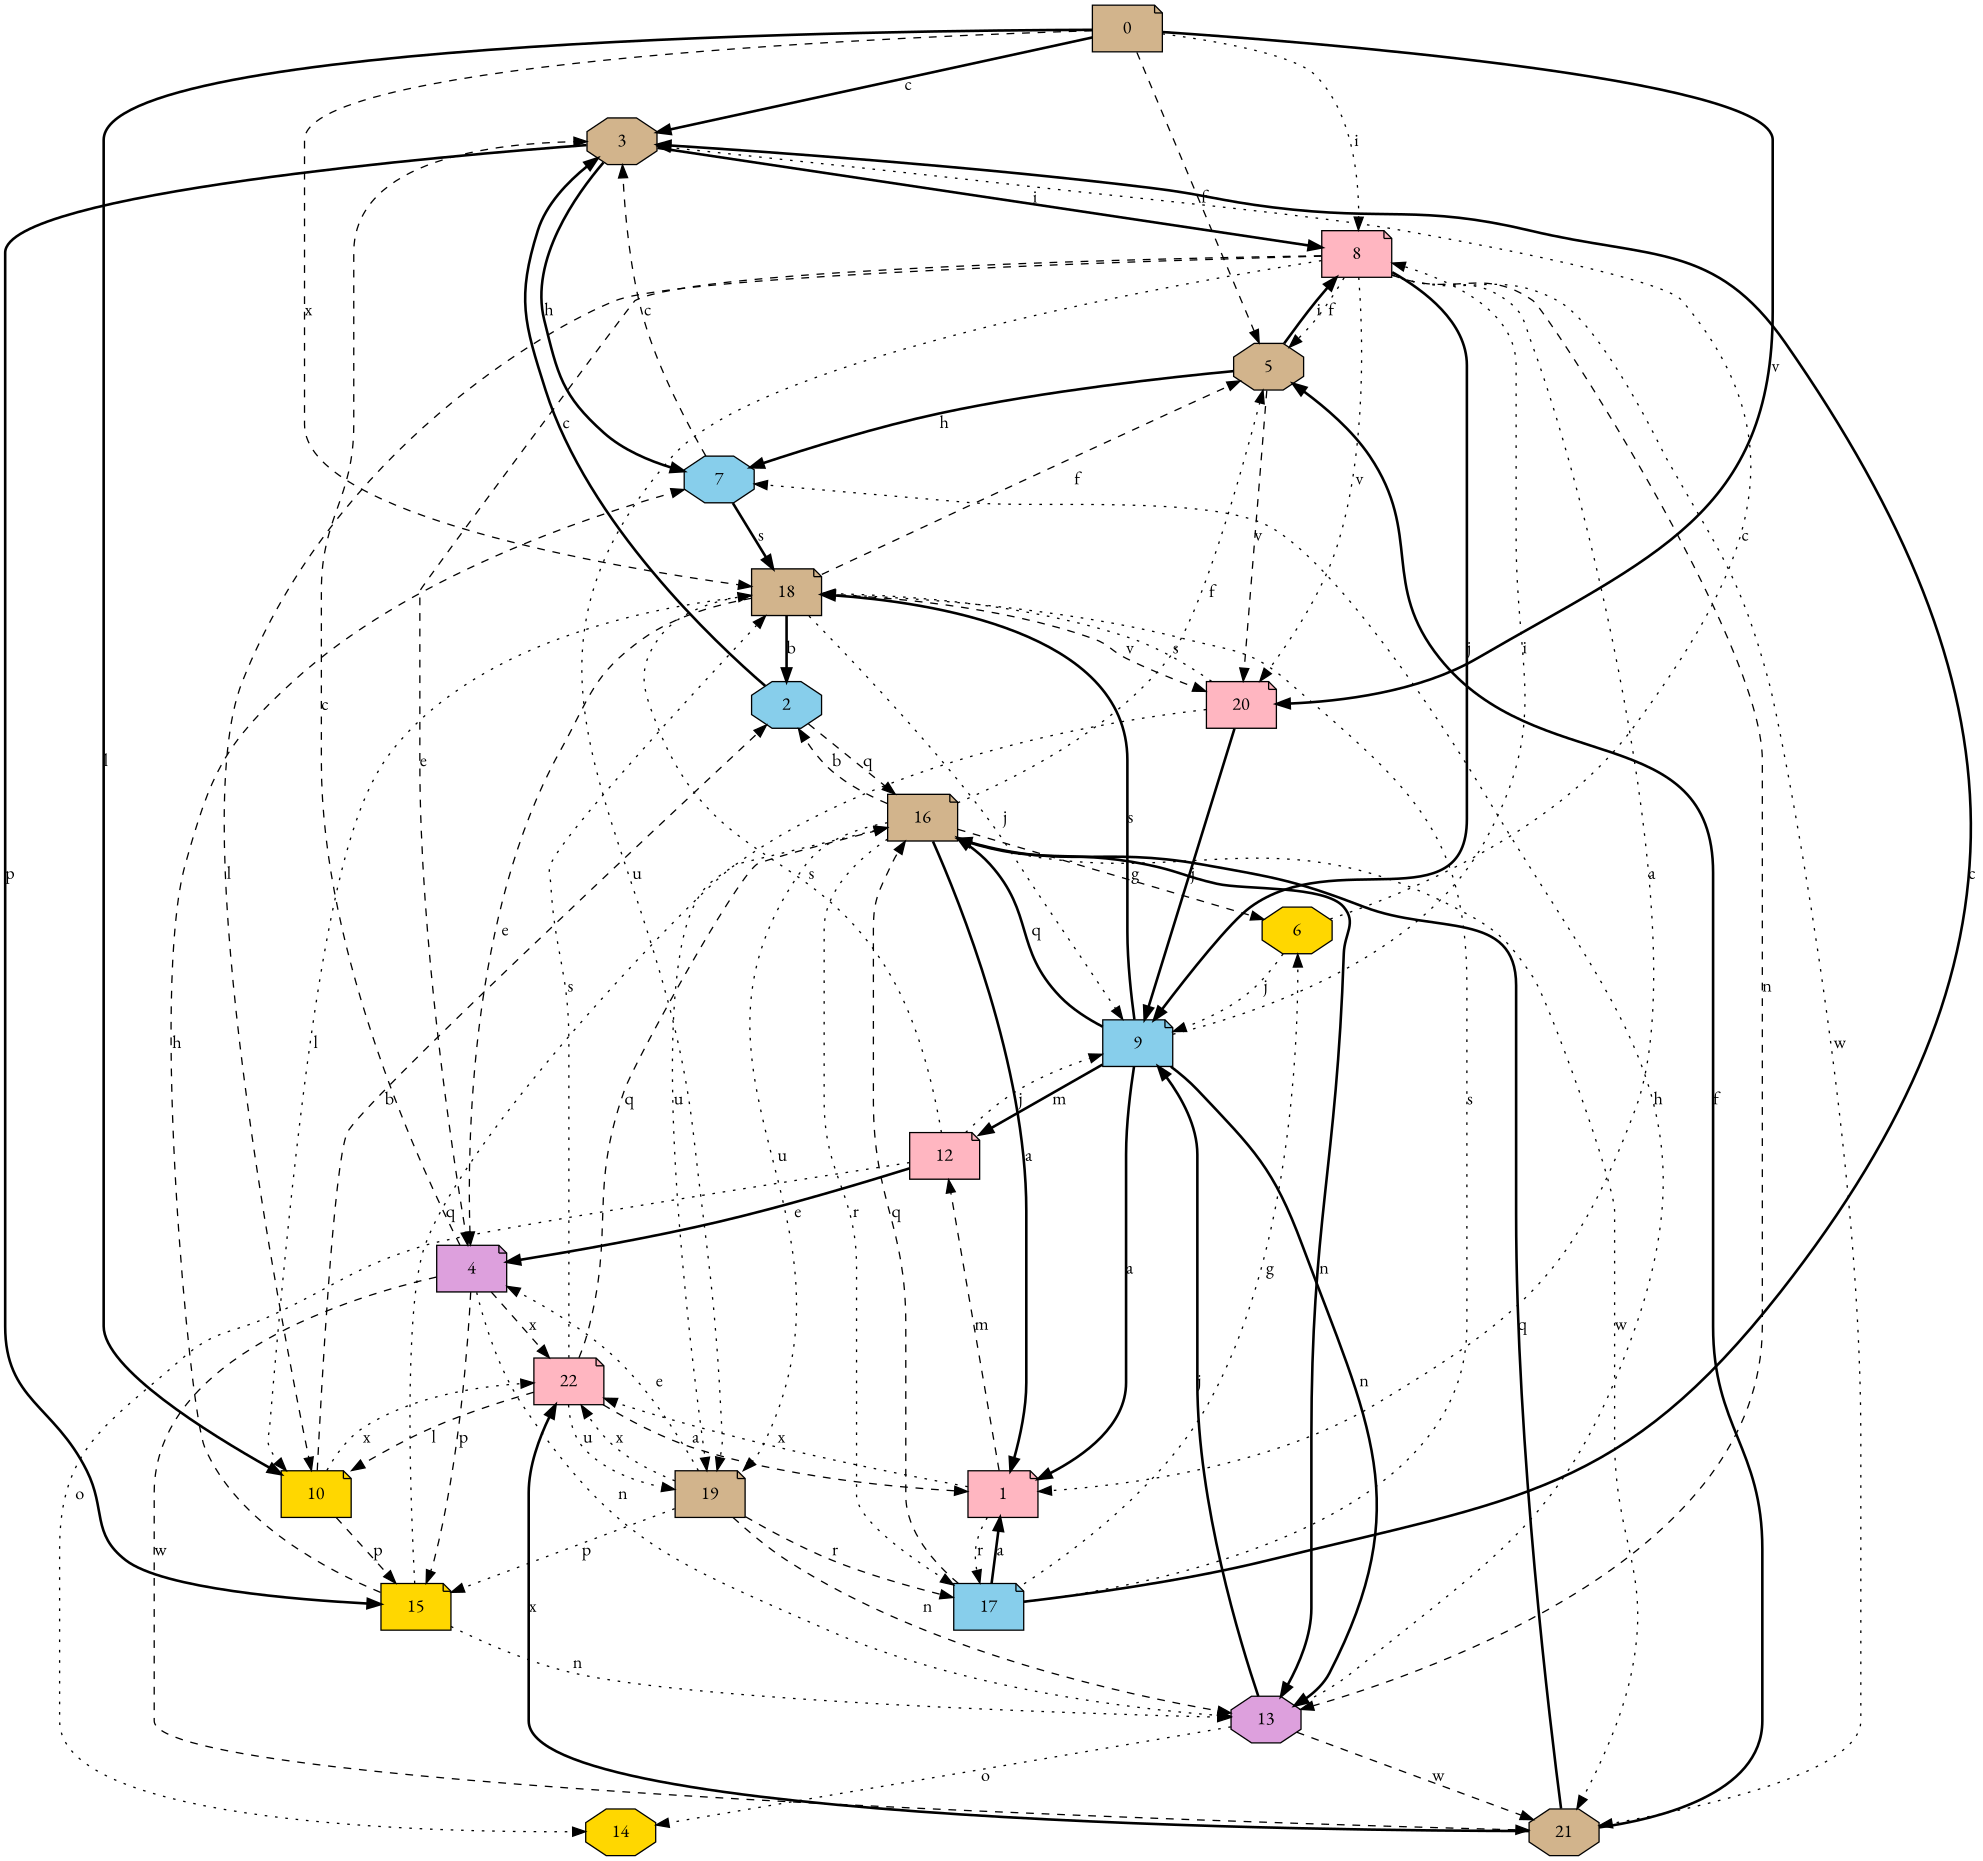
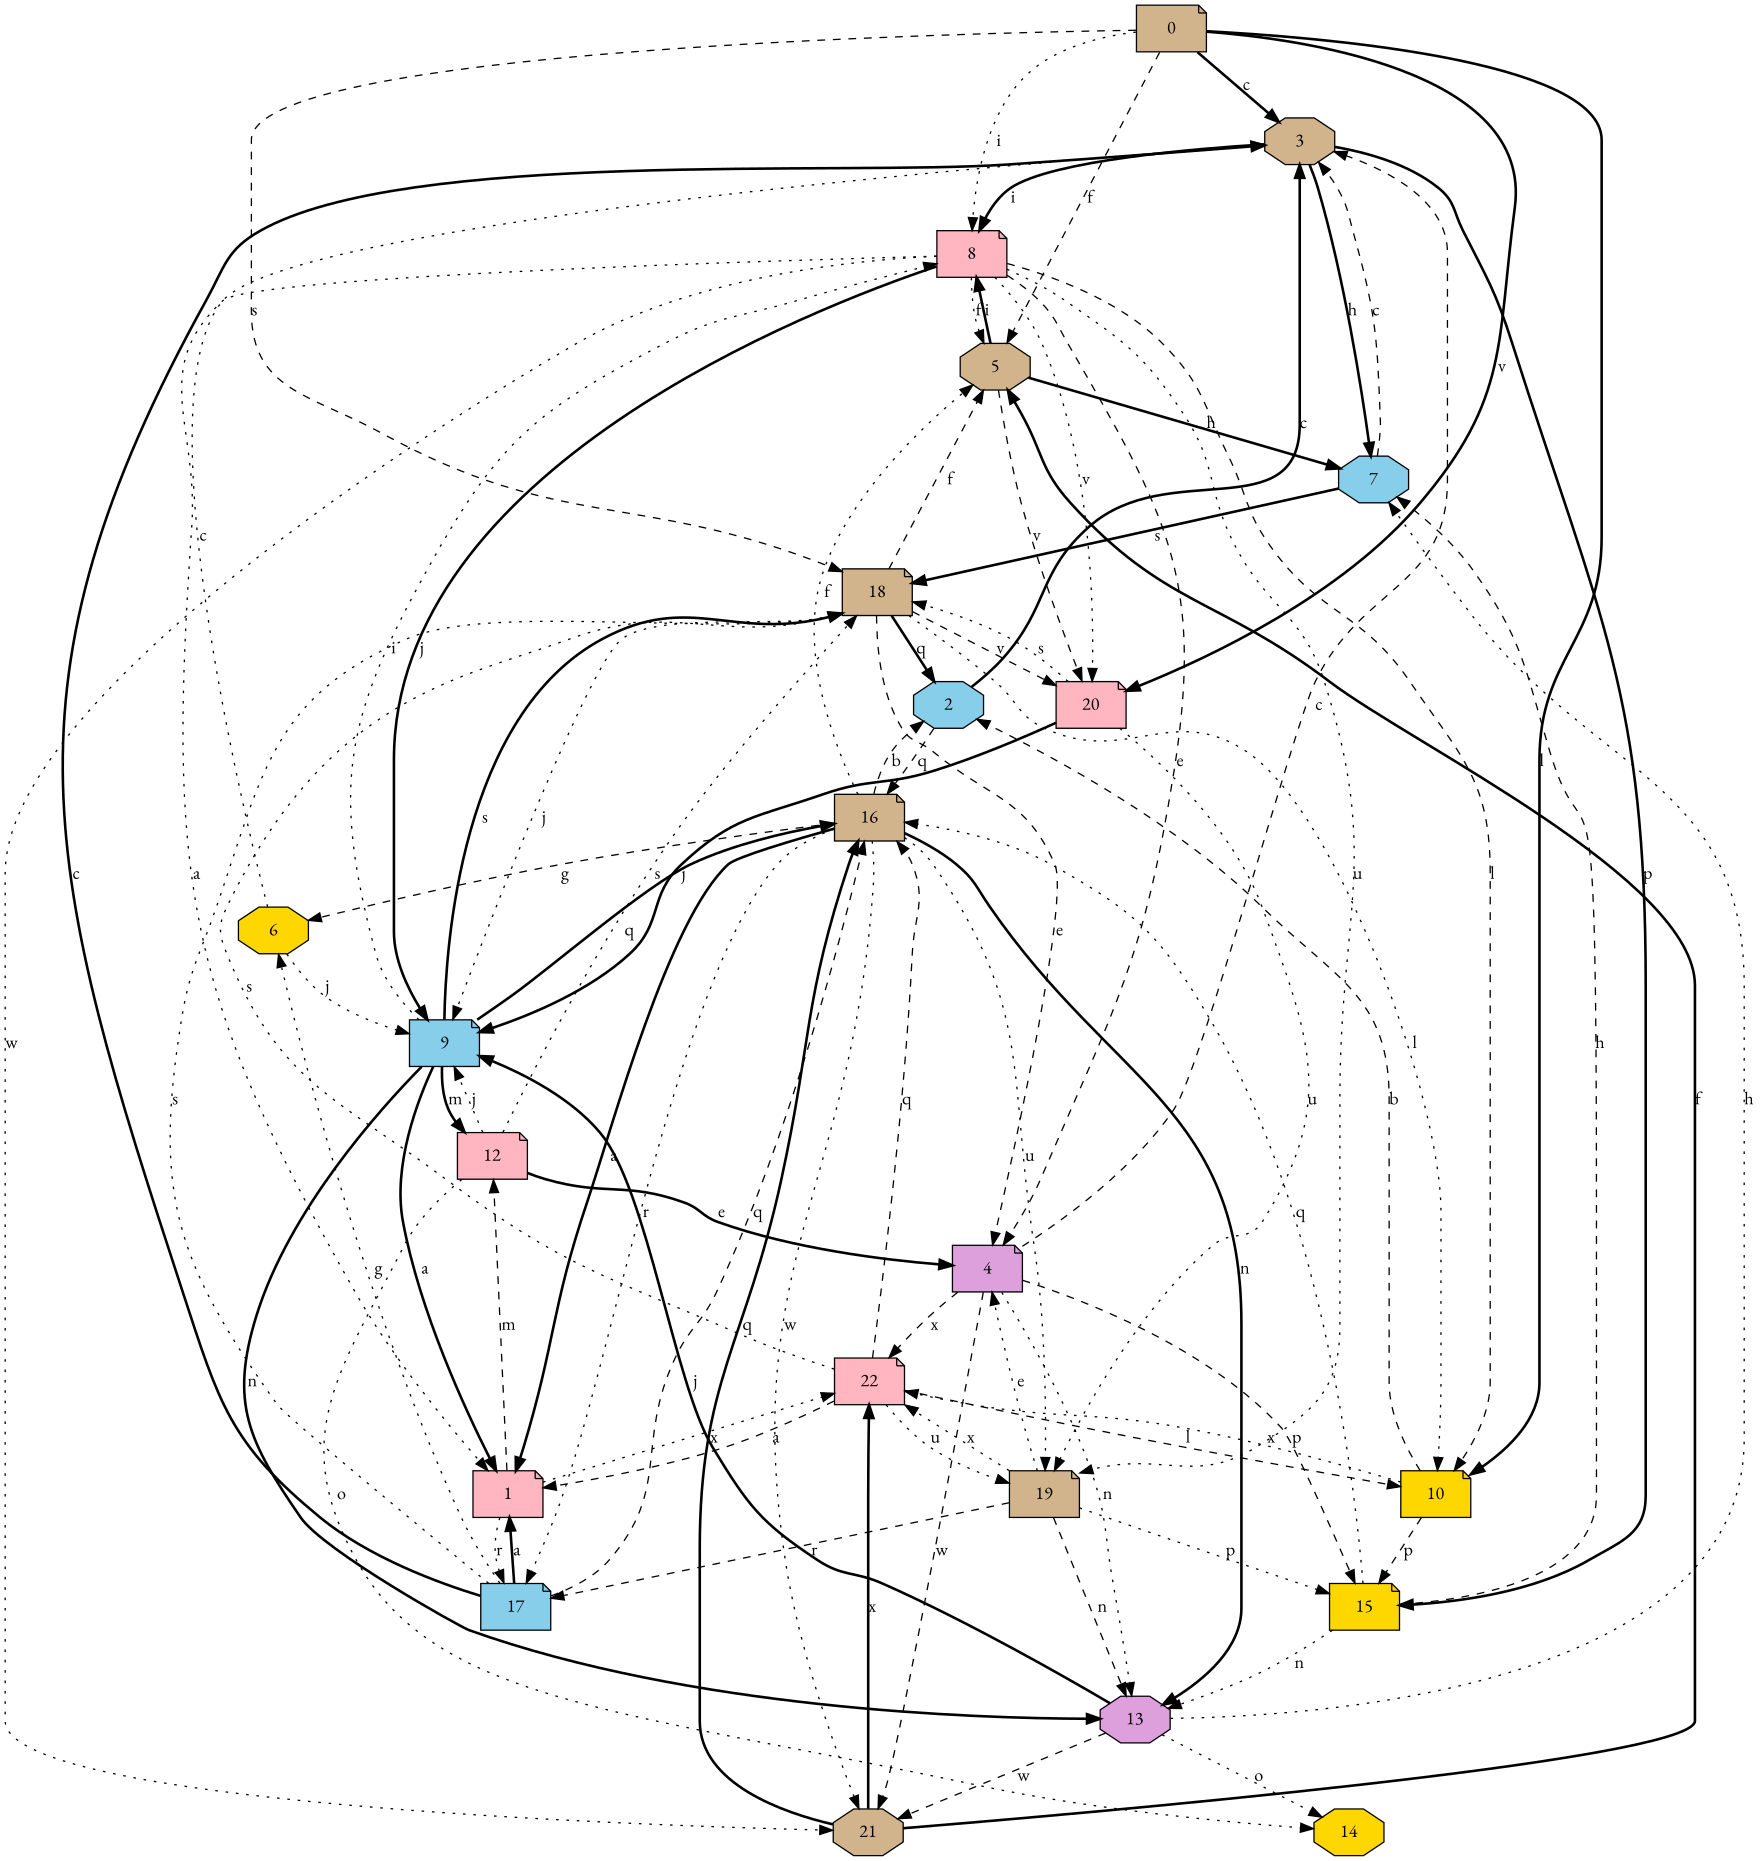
(309, 310) -> (255, 310)
(792, 649) -> (921, 649)
(1762, 1025) -> none
